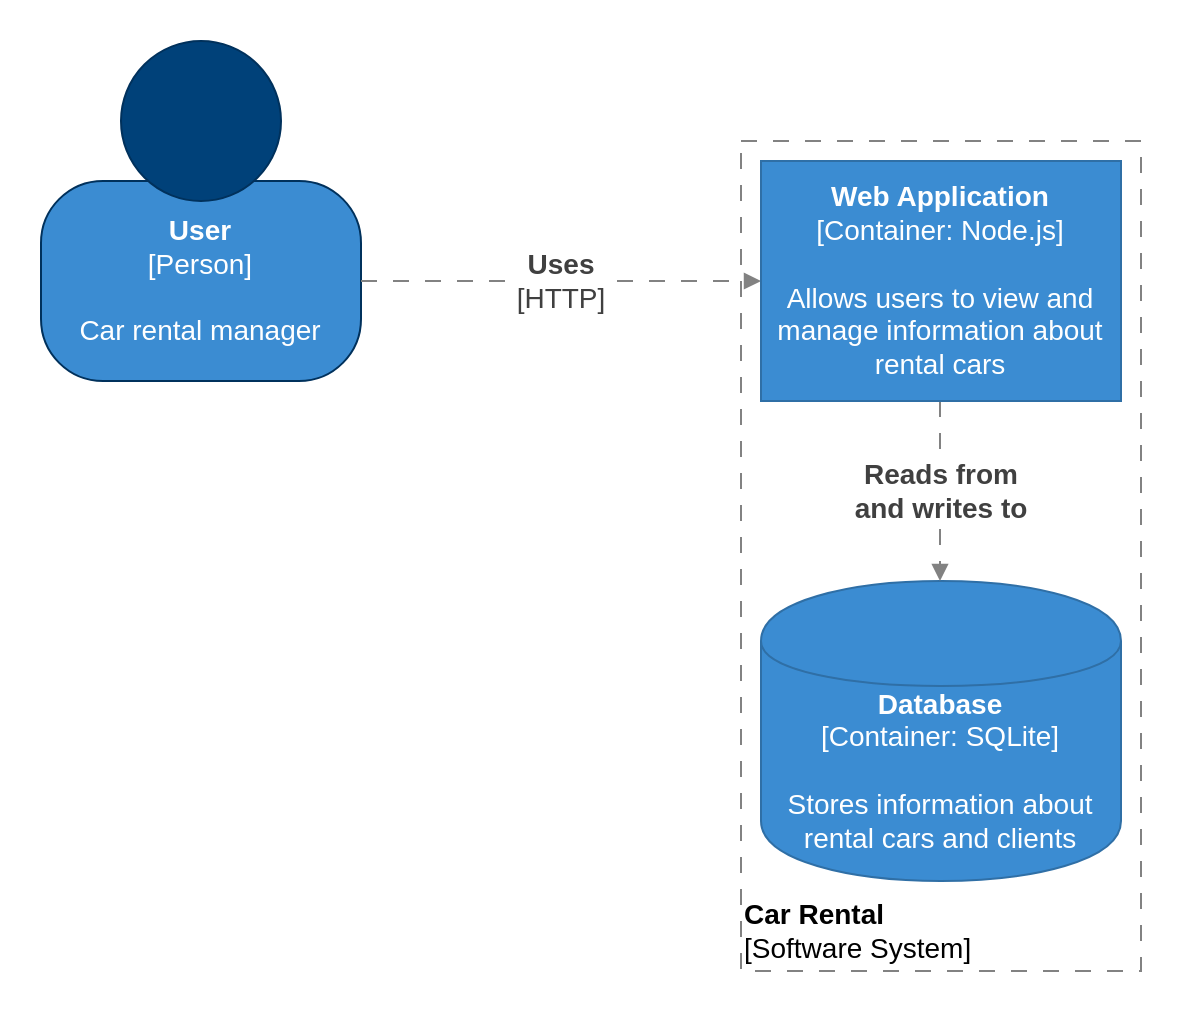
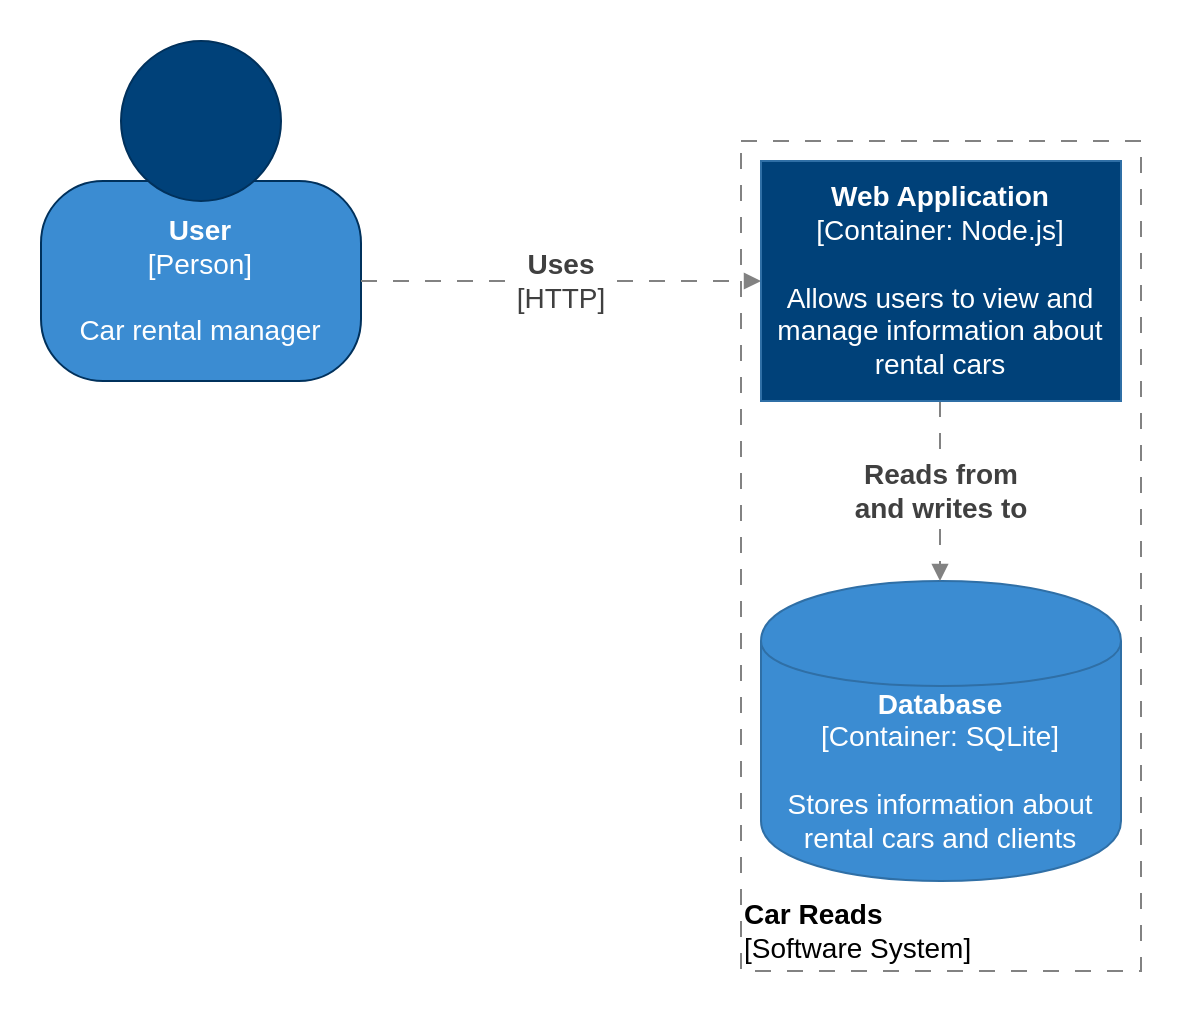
(941, 281) -> (941, 281)
(838, 941) -> (838, 941)
